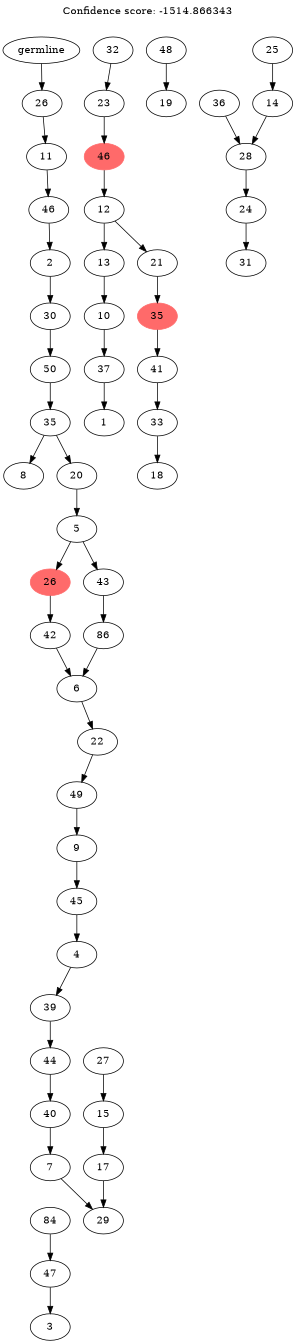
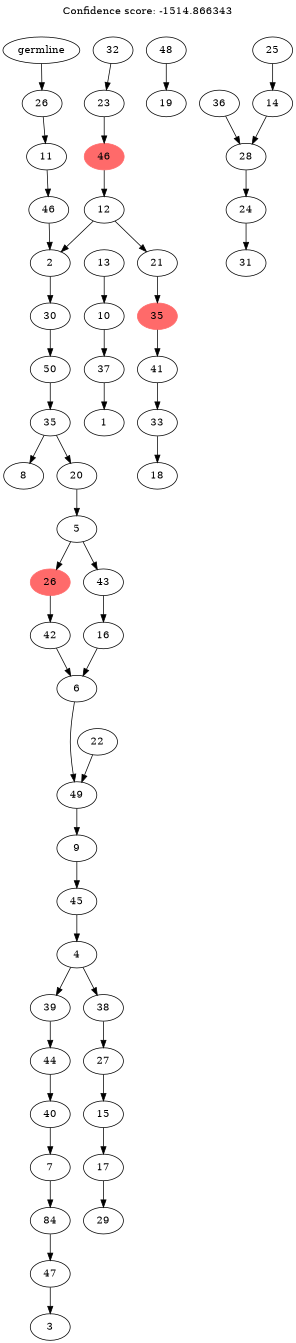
(104, 233) -> (80, 234)
(103, 635) -> (103, 635)
(86, 712) -> (70, 738)
none -> (103, 1008)
(74, 1191) -> (50, 1190)
